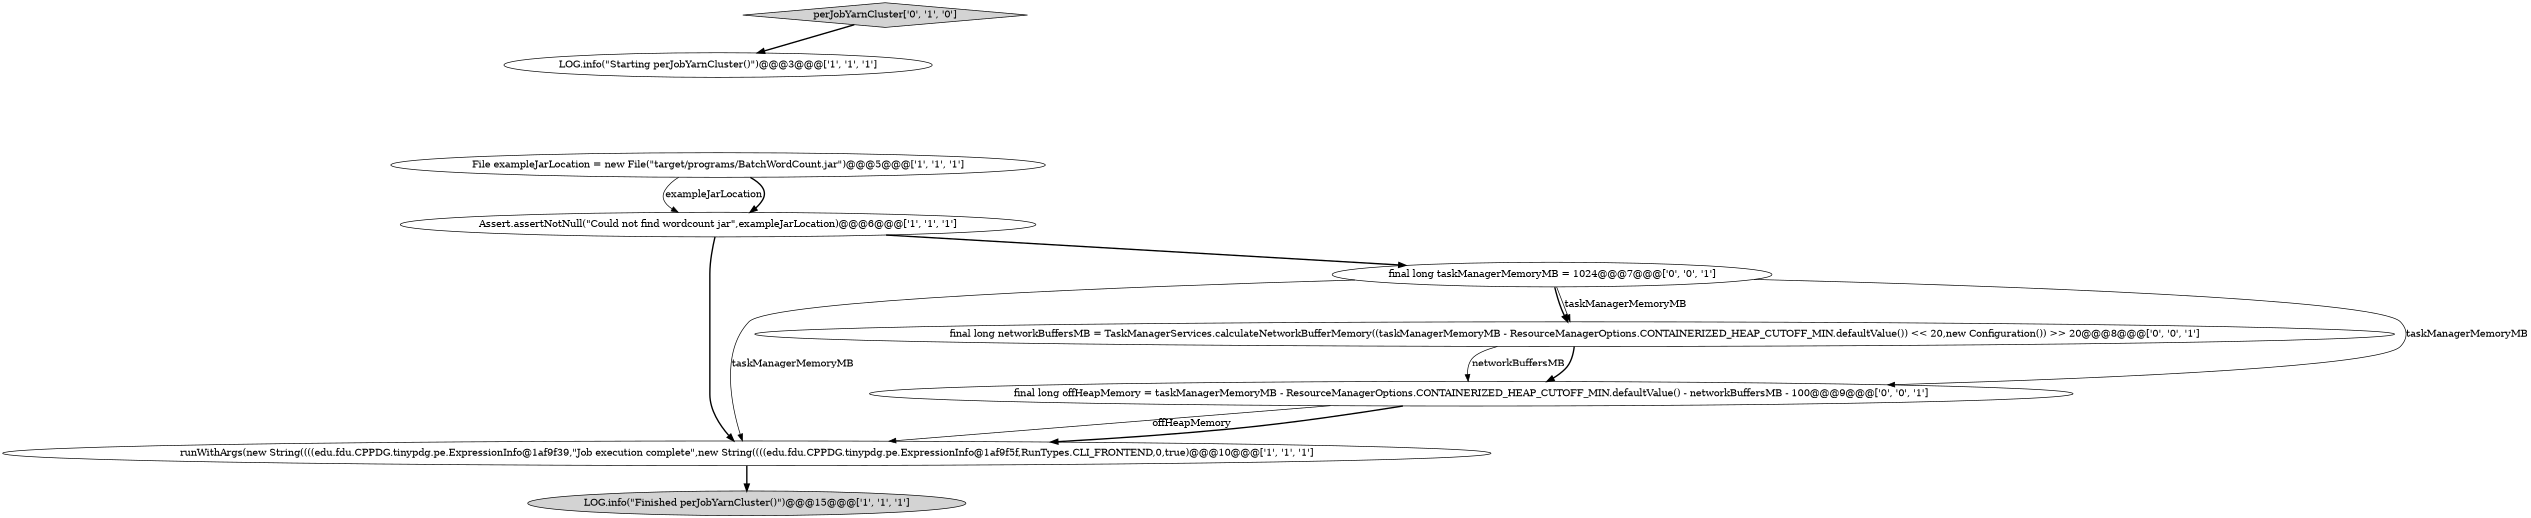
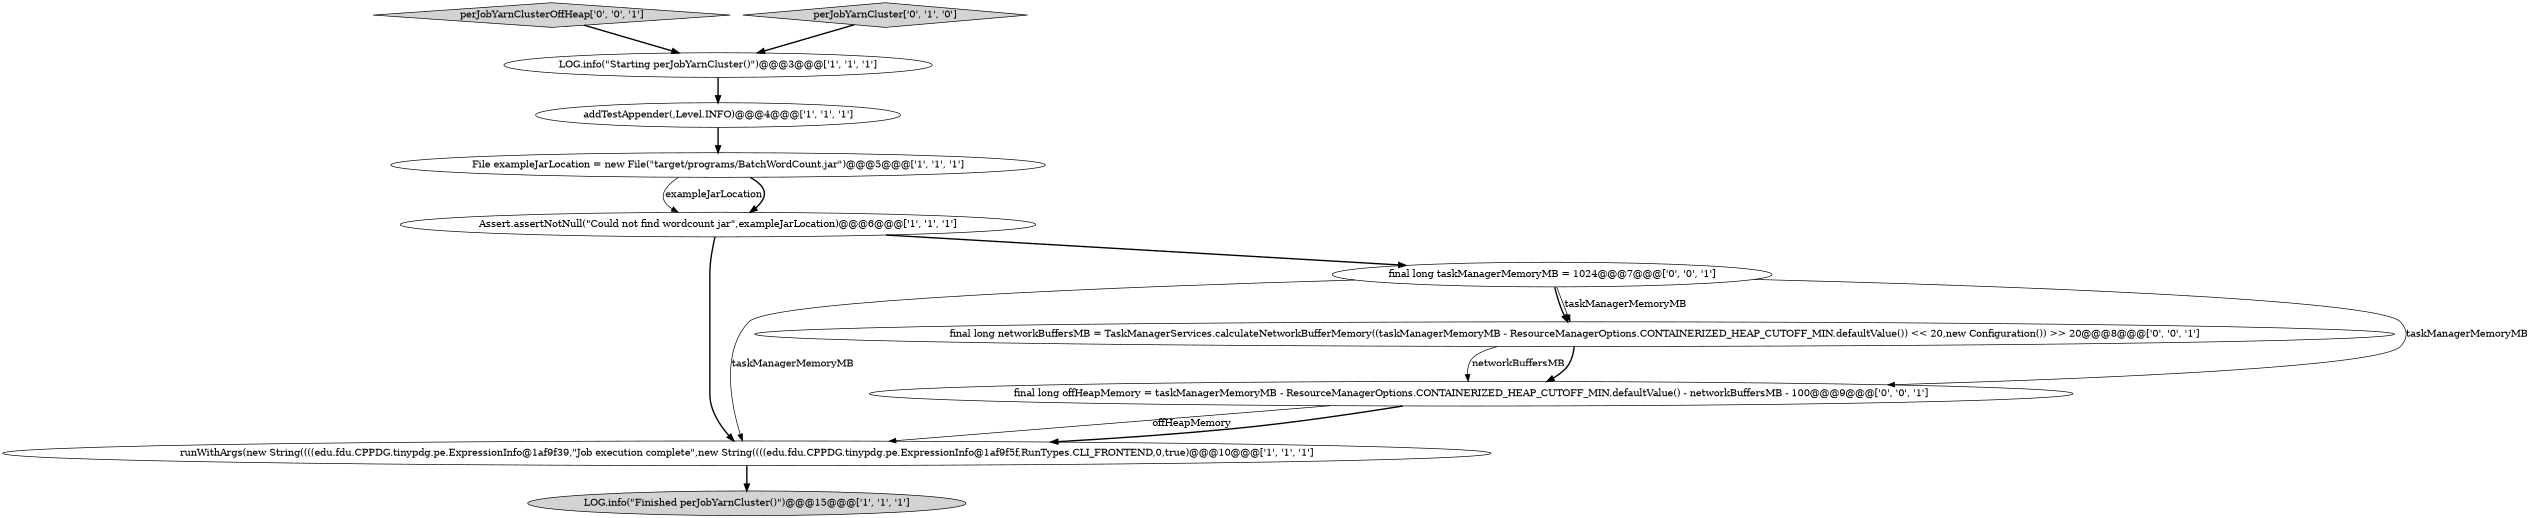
none -> (552, 15)
none -> (718, 115)
